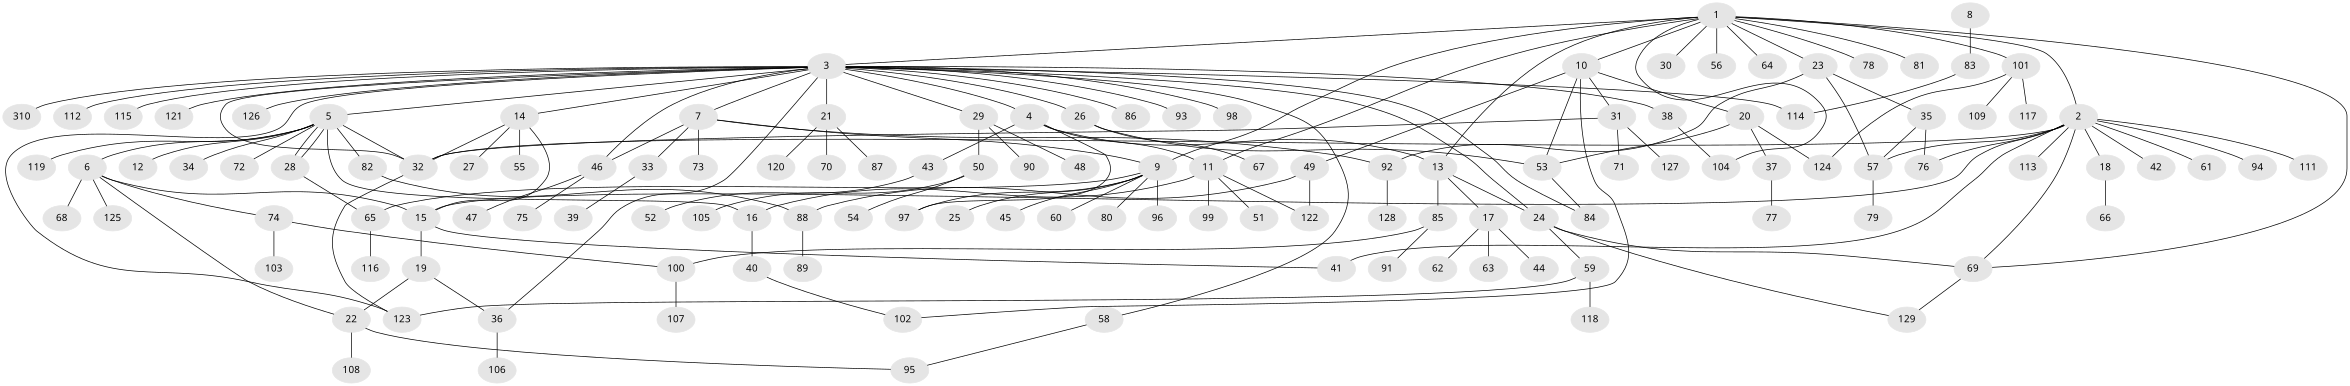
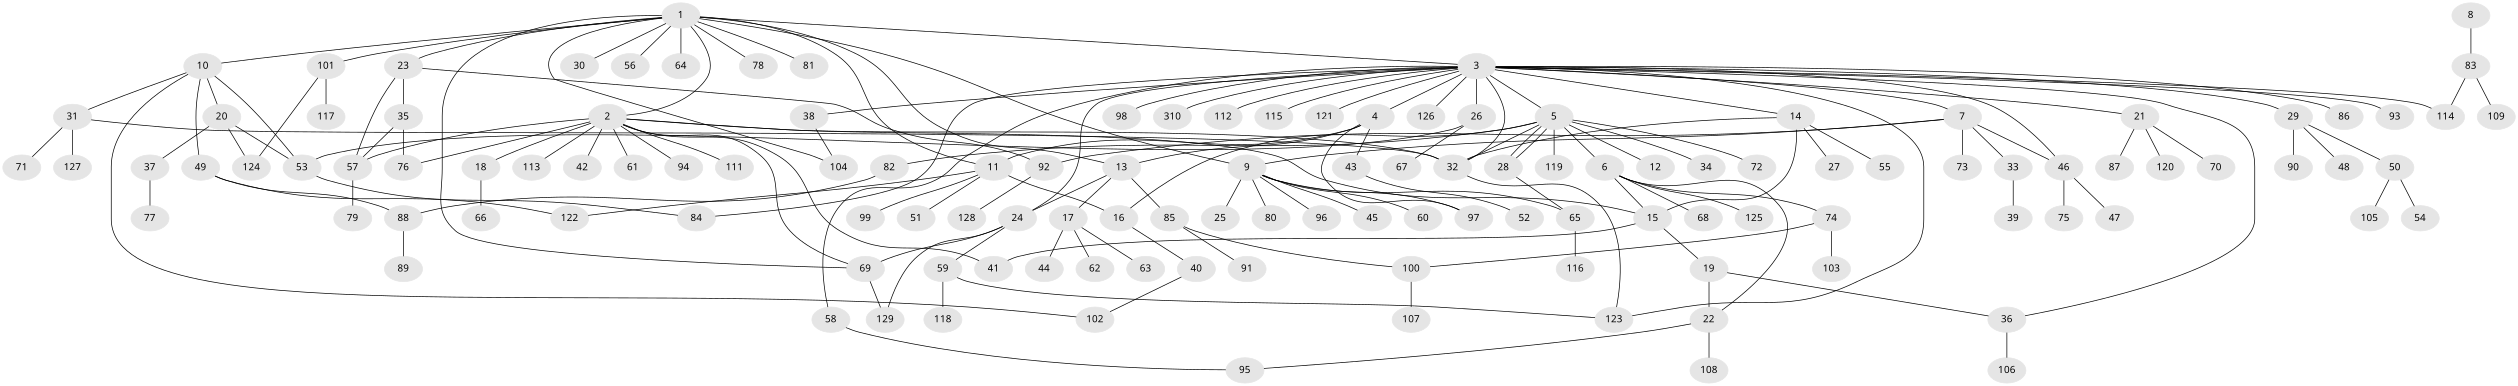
(1999, 92) -> (2484, 92)
